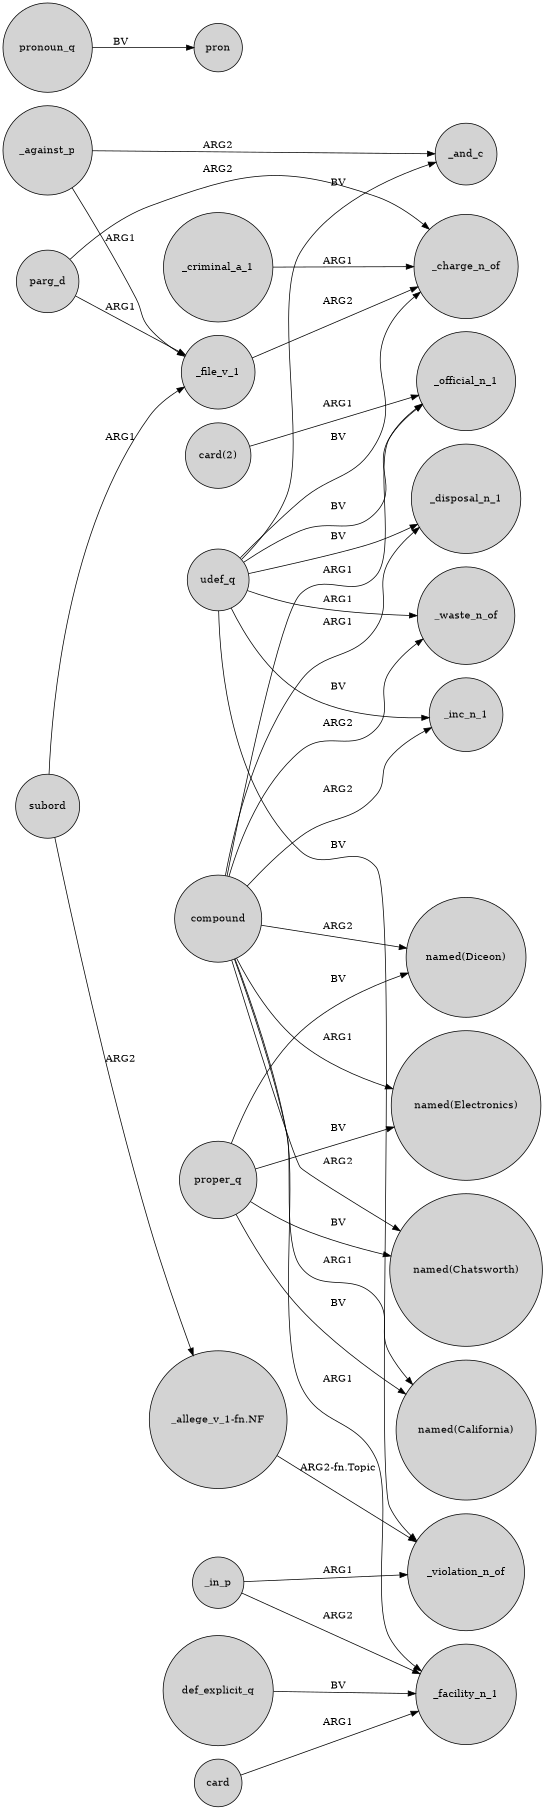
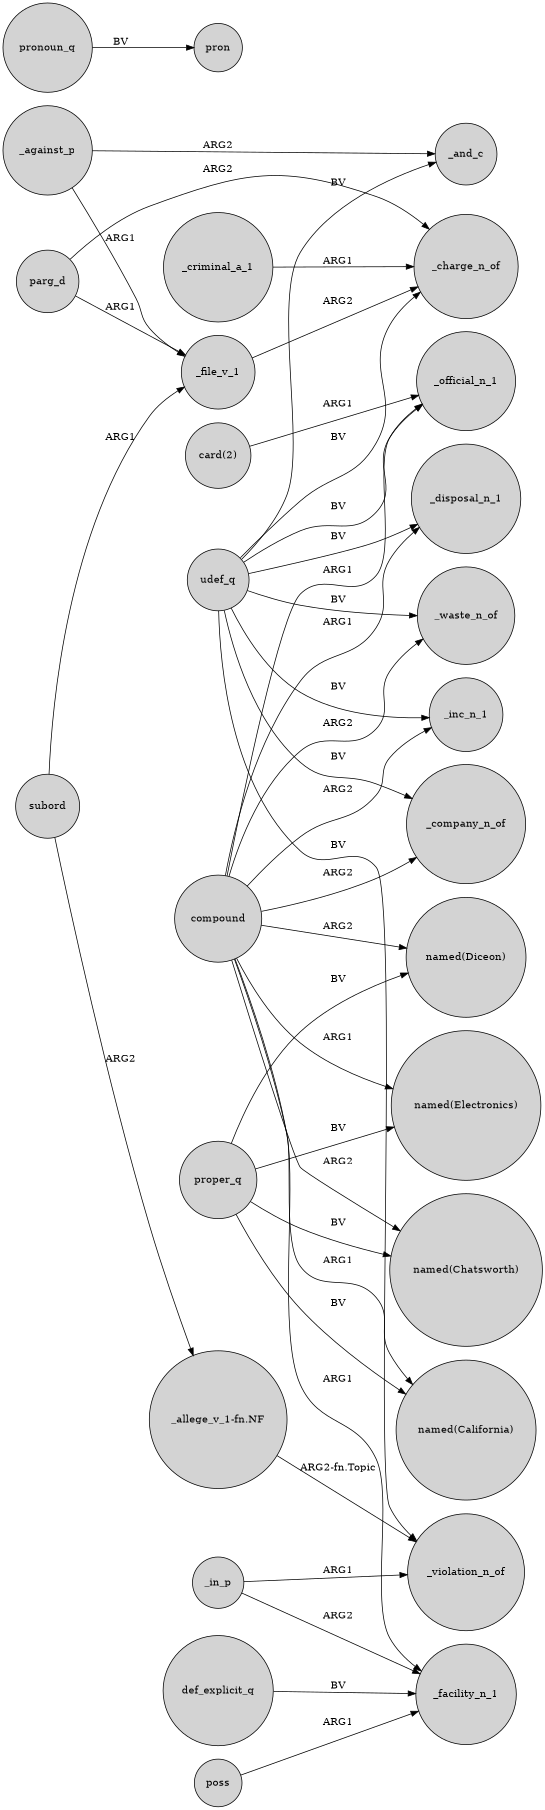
(338, 600) -> (338, 600)
none -> (466, 824)
(218, 1783) -> (218, 1783)
